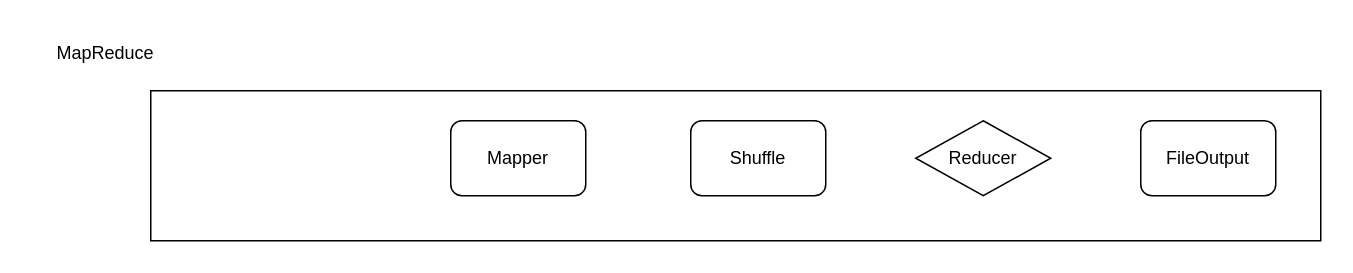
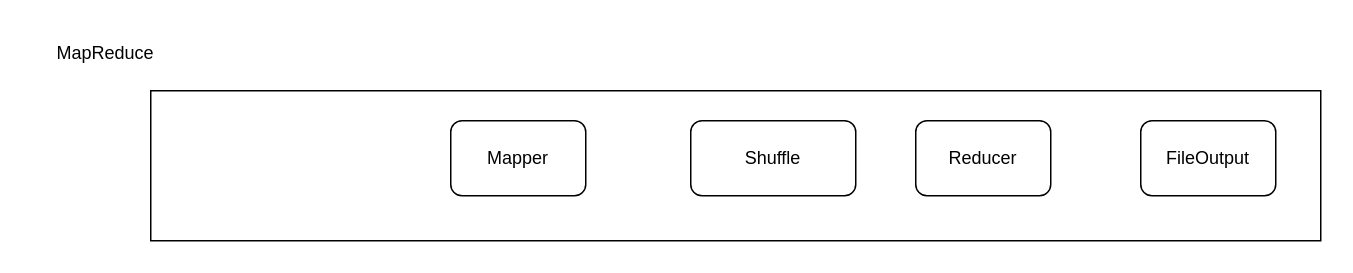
(758, 158) -> (773, 158)
(983, 158) -> (983, 158)
